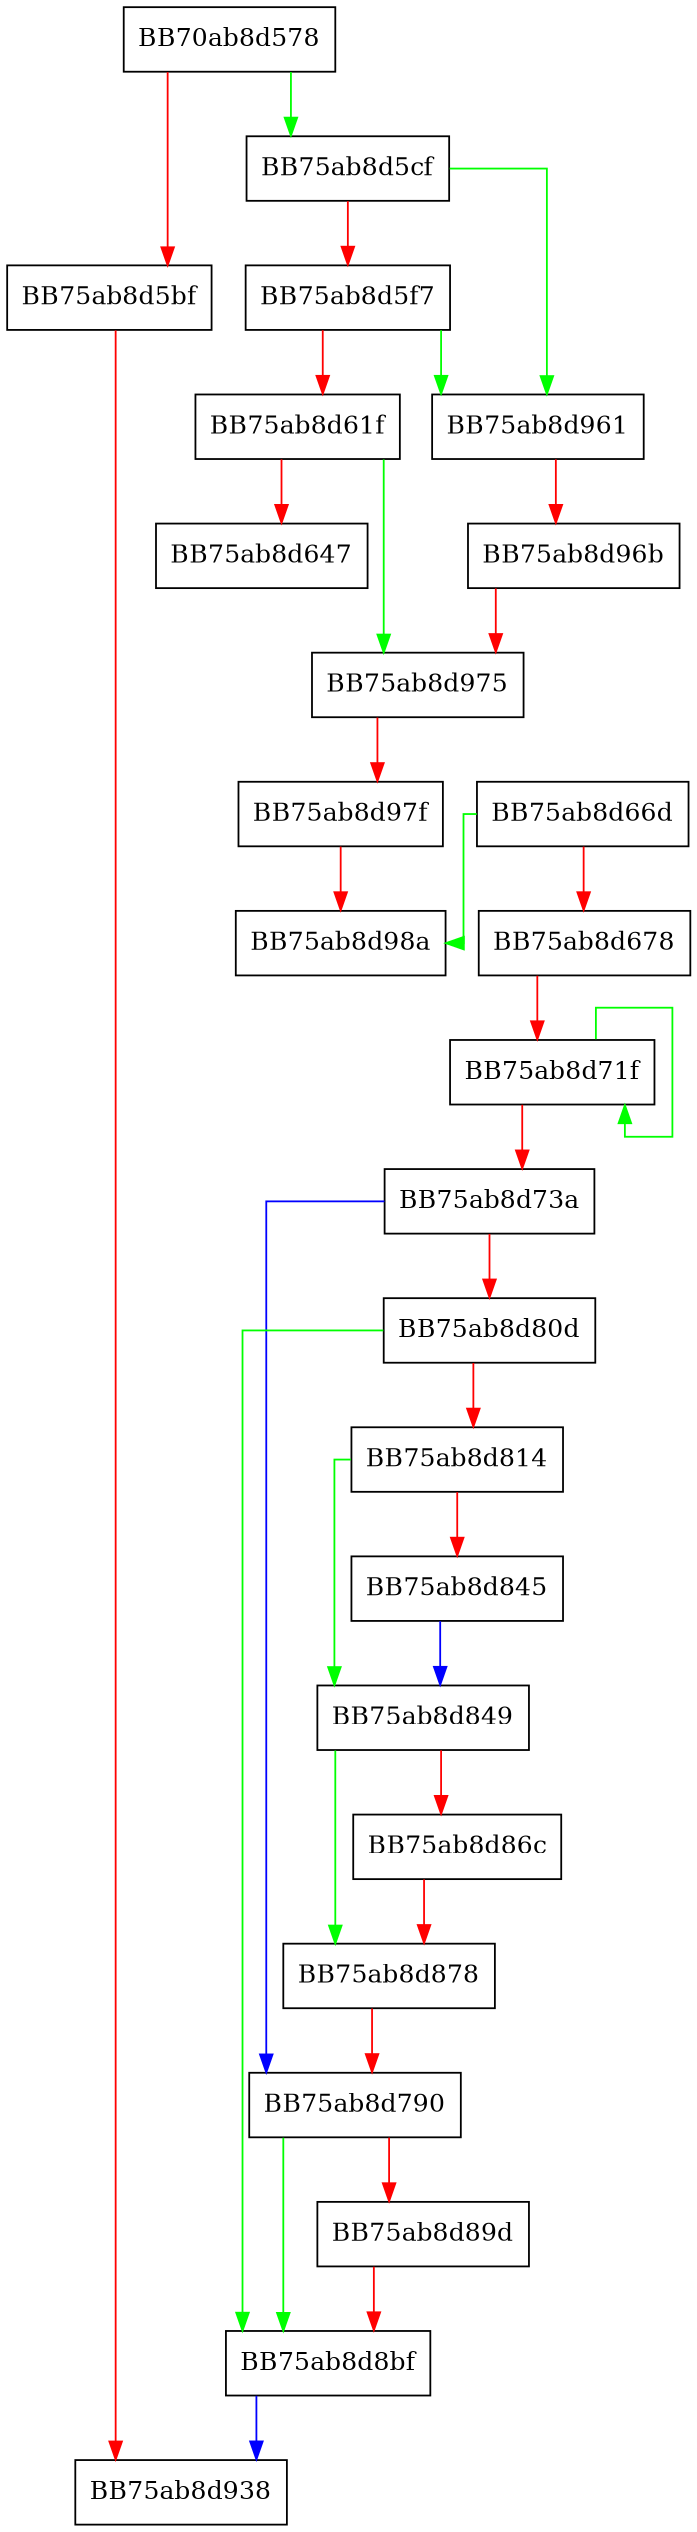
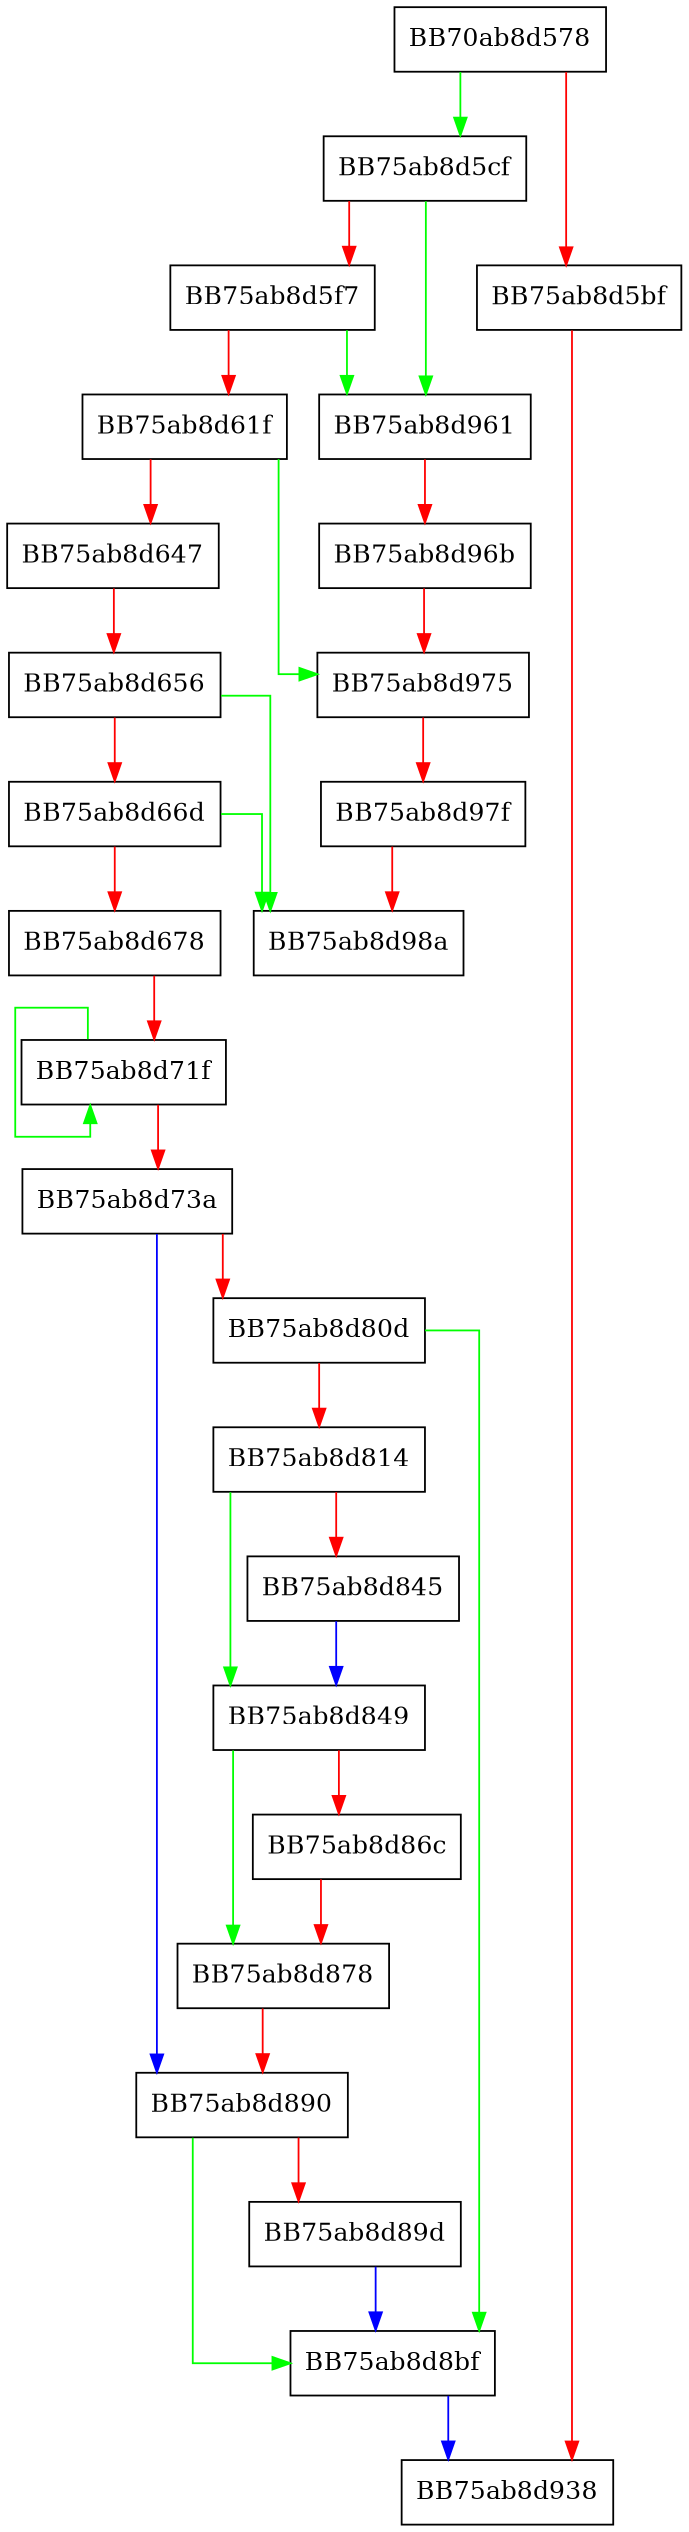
none -> (115, 685)
(355, 2105) -> (242, 2105)
(374, 2290) -> (376, 2290)
